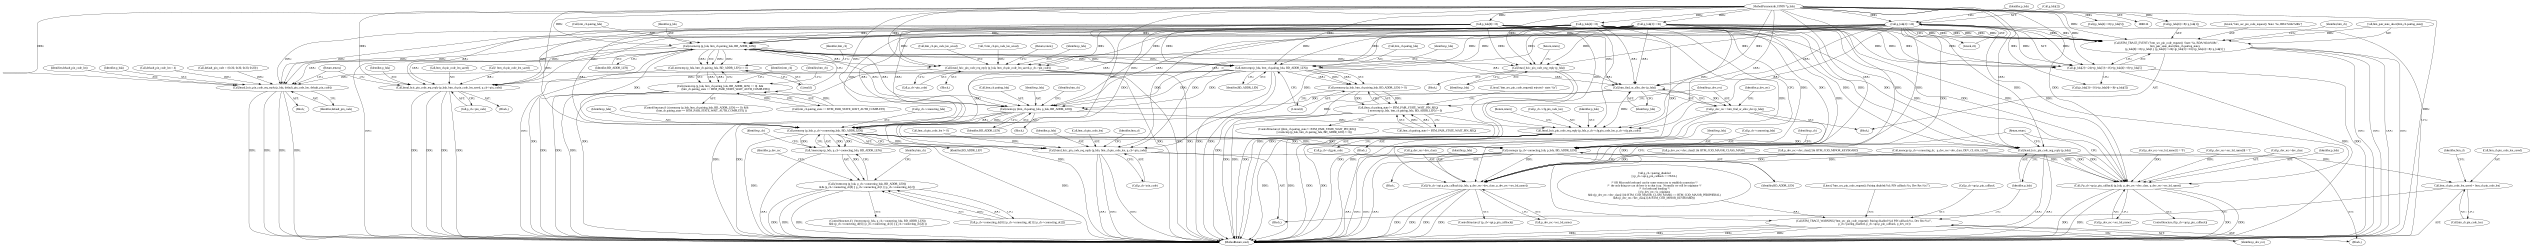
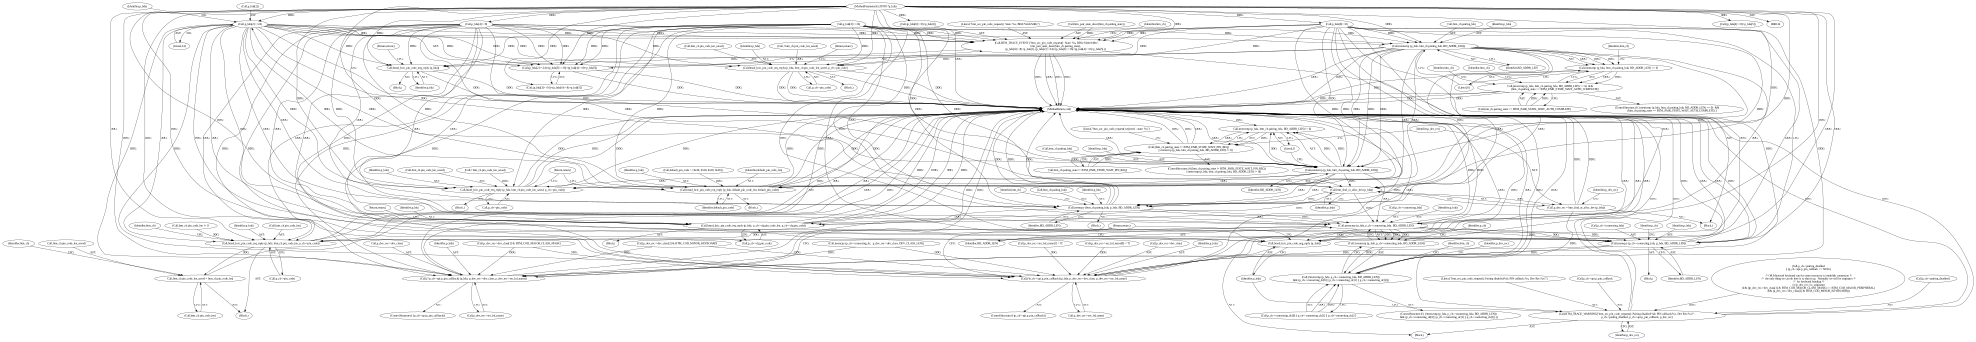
(1710, 16) -> (144, 33)
(598, 52) -> none
(158, 68) -> none
(1777, 69) -> (782, 135)
none -> (558, 79)
(1546, 109) -> none
(1233, 119) -> (1166, 114)
none -> (1933, 279)
